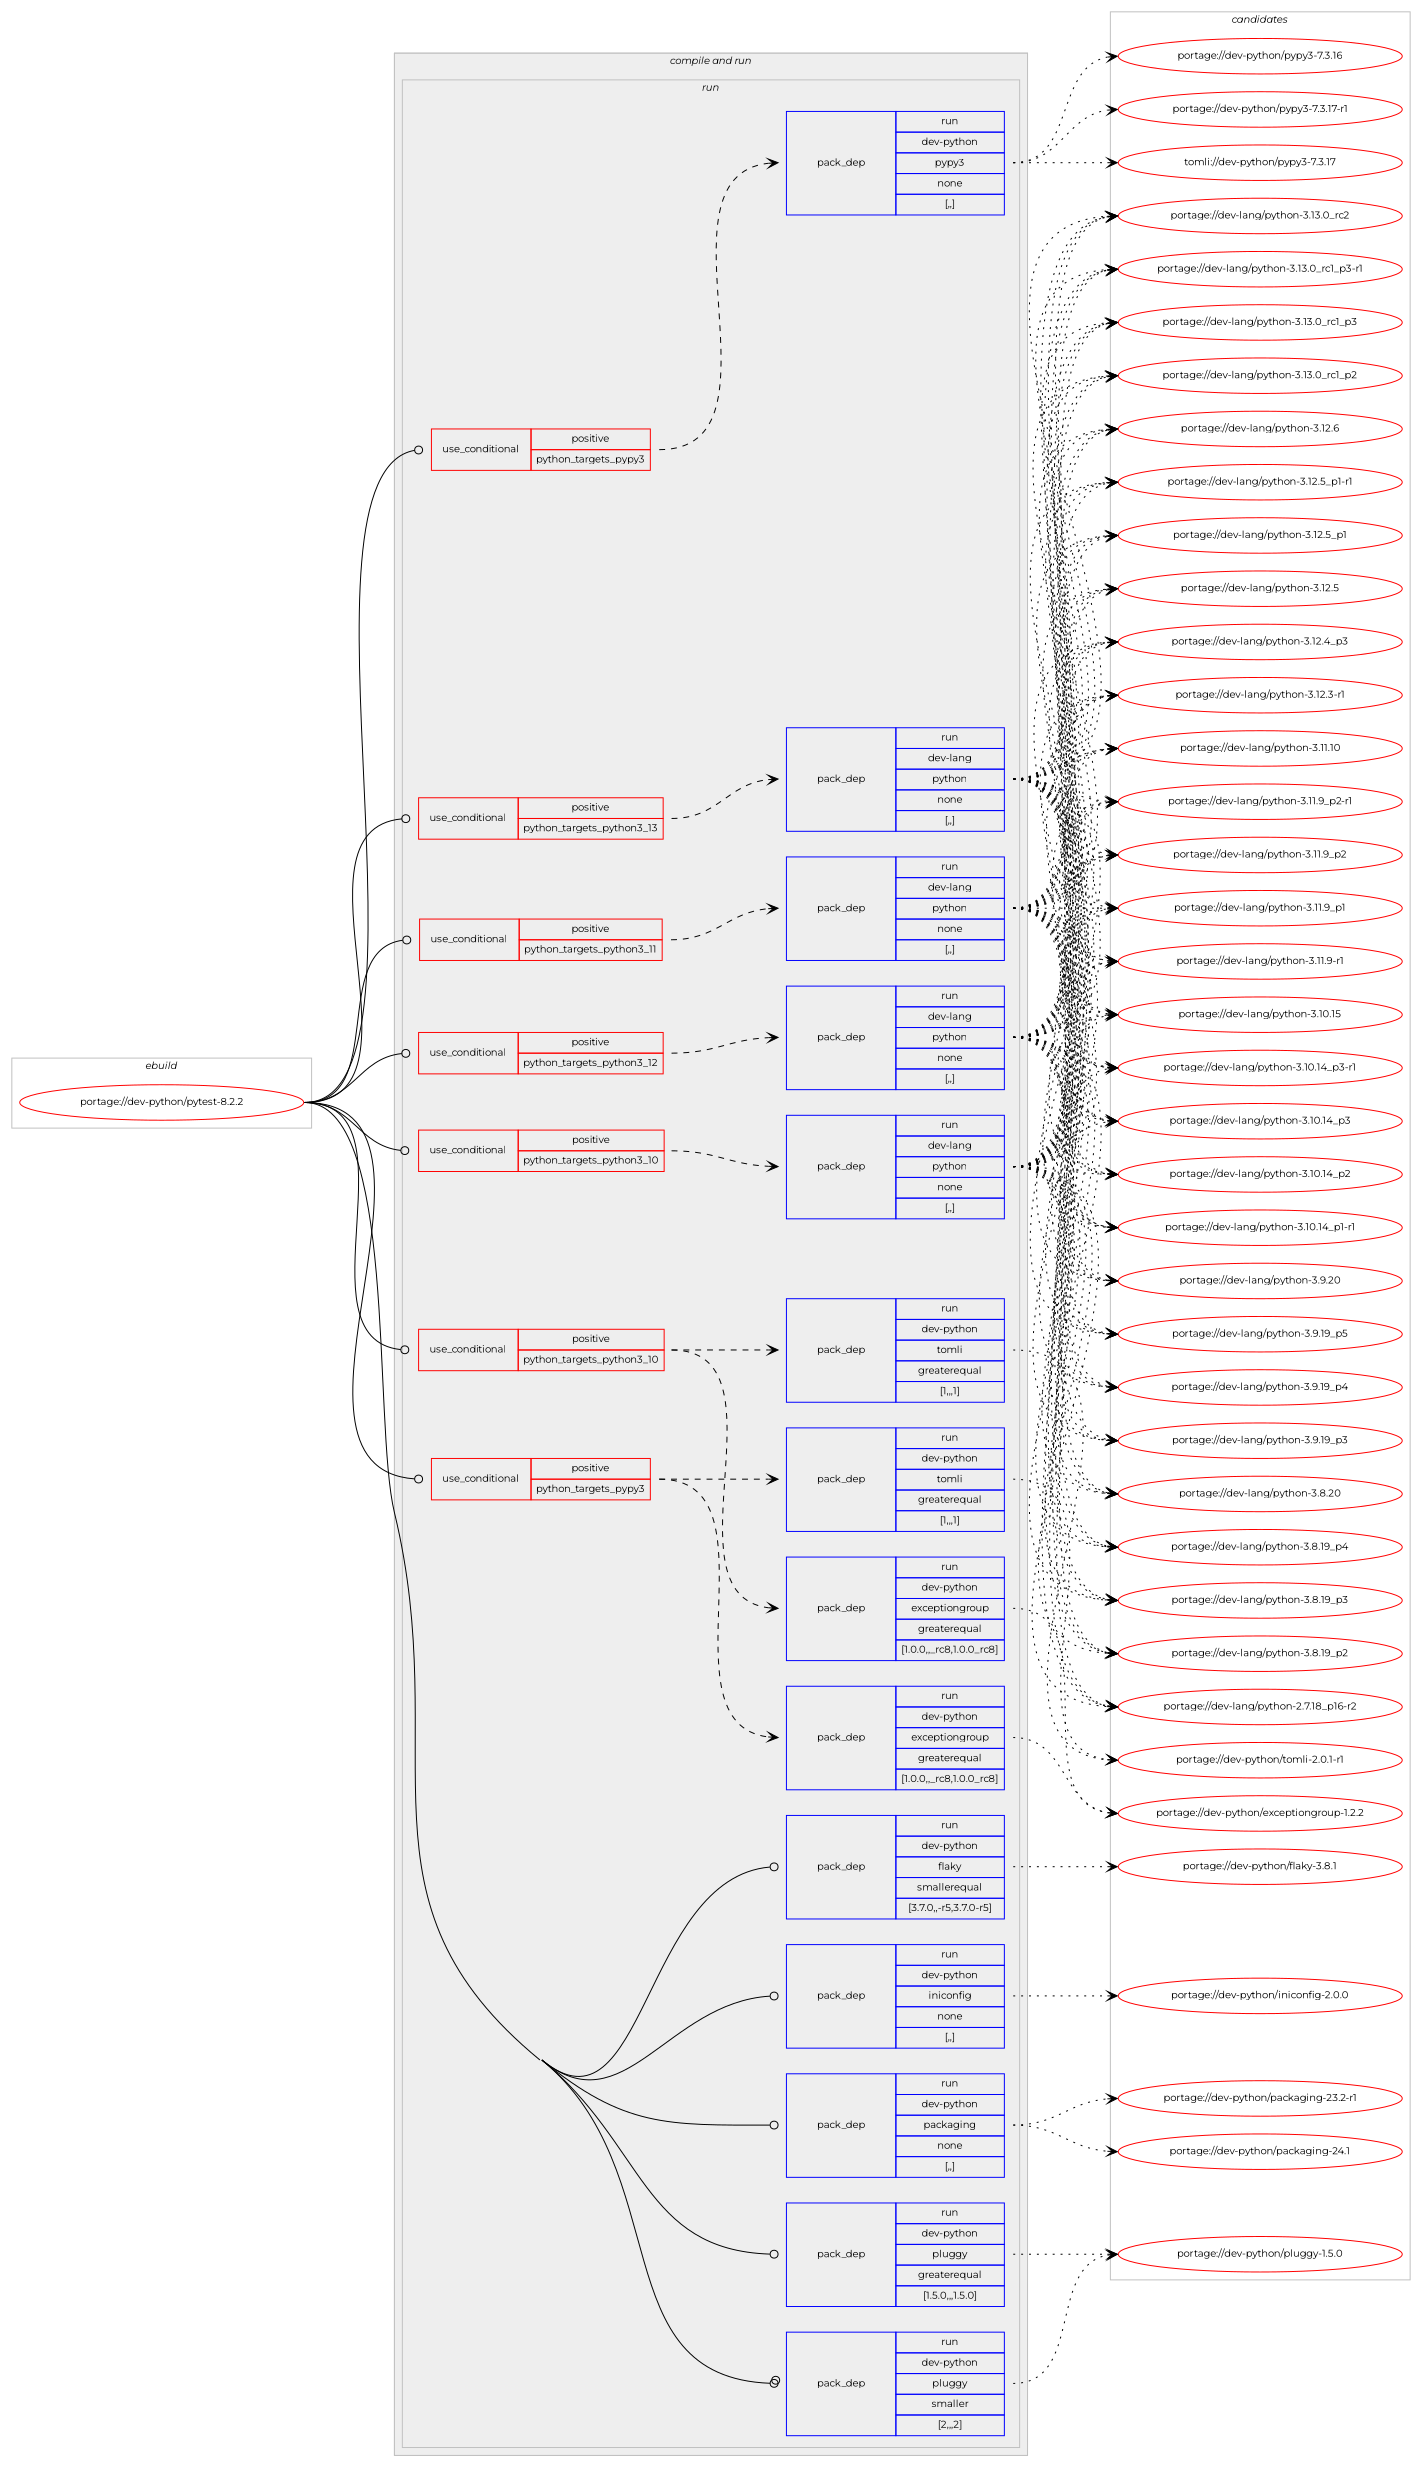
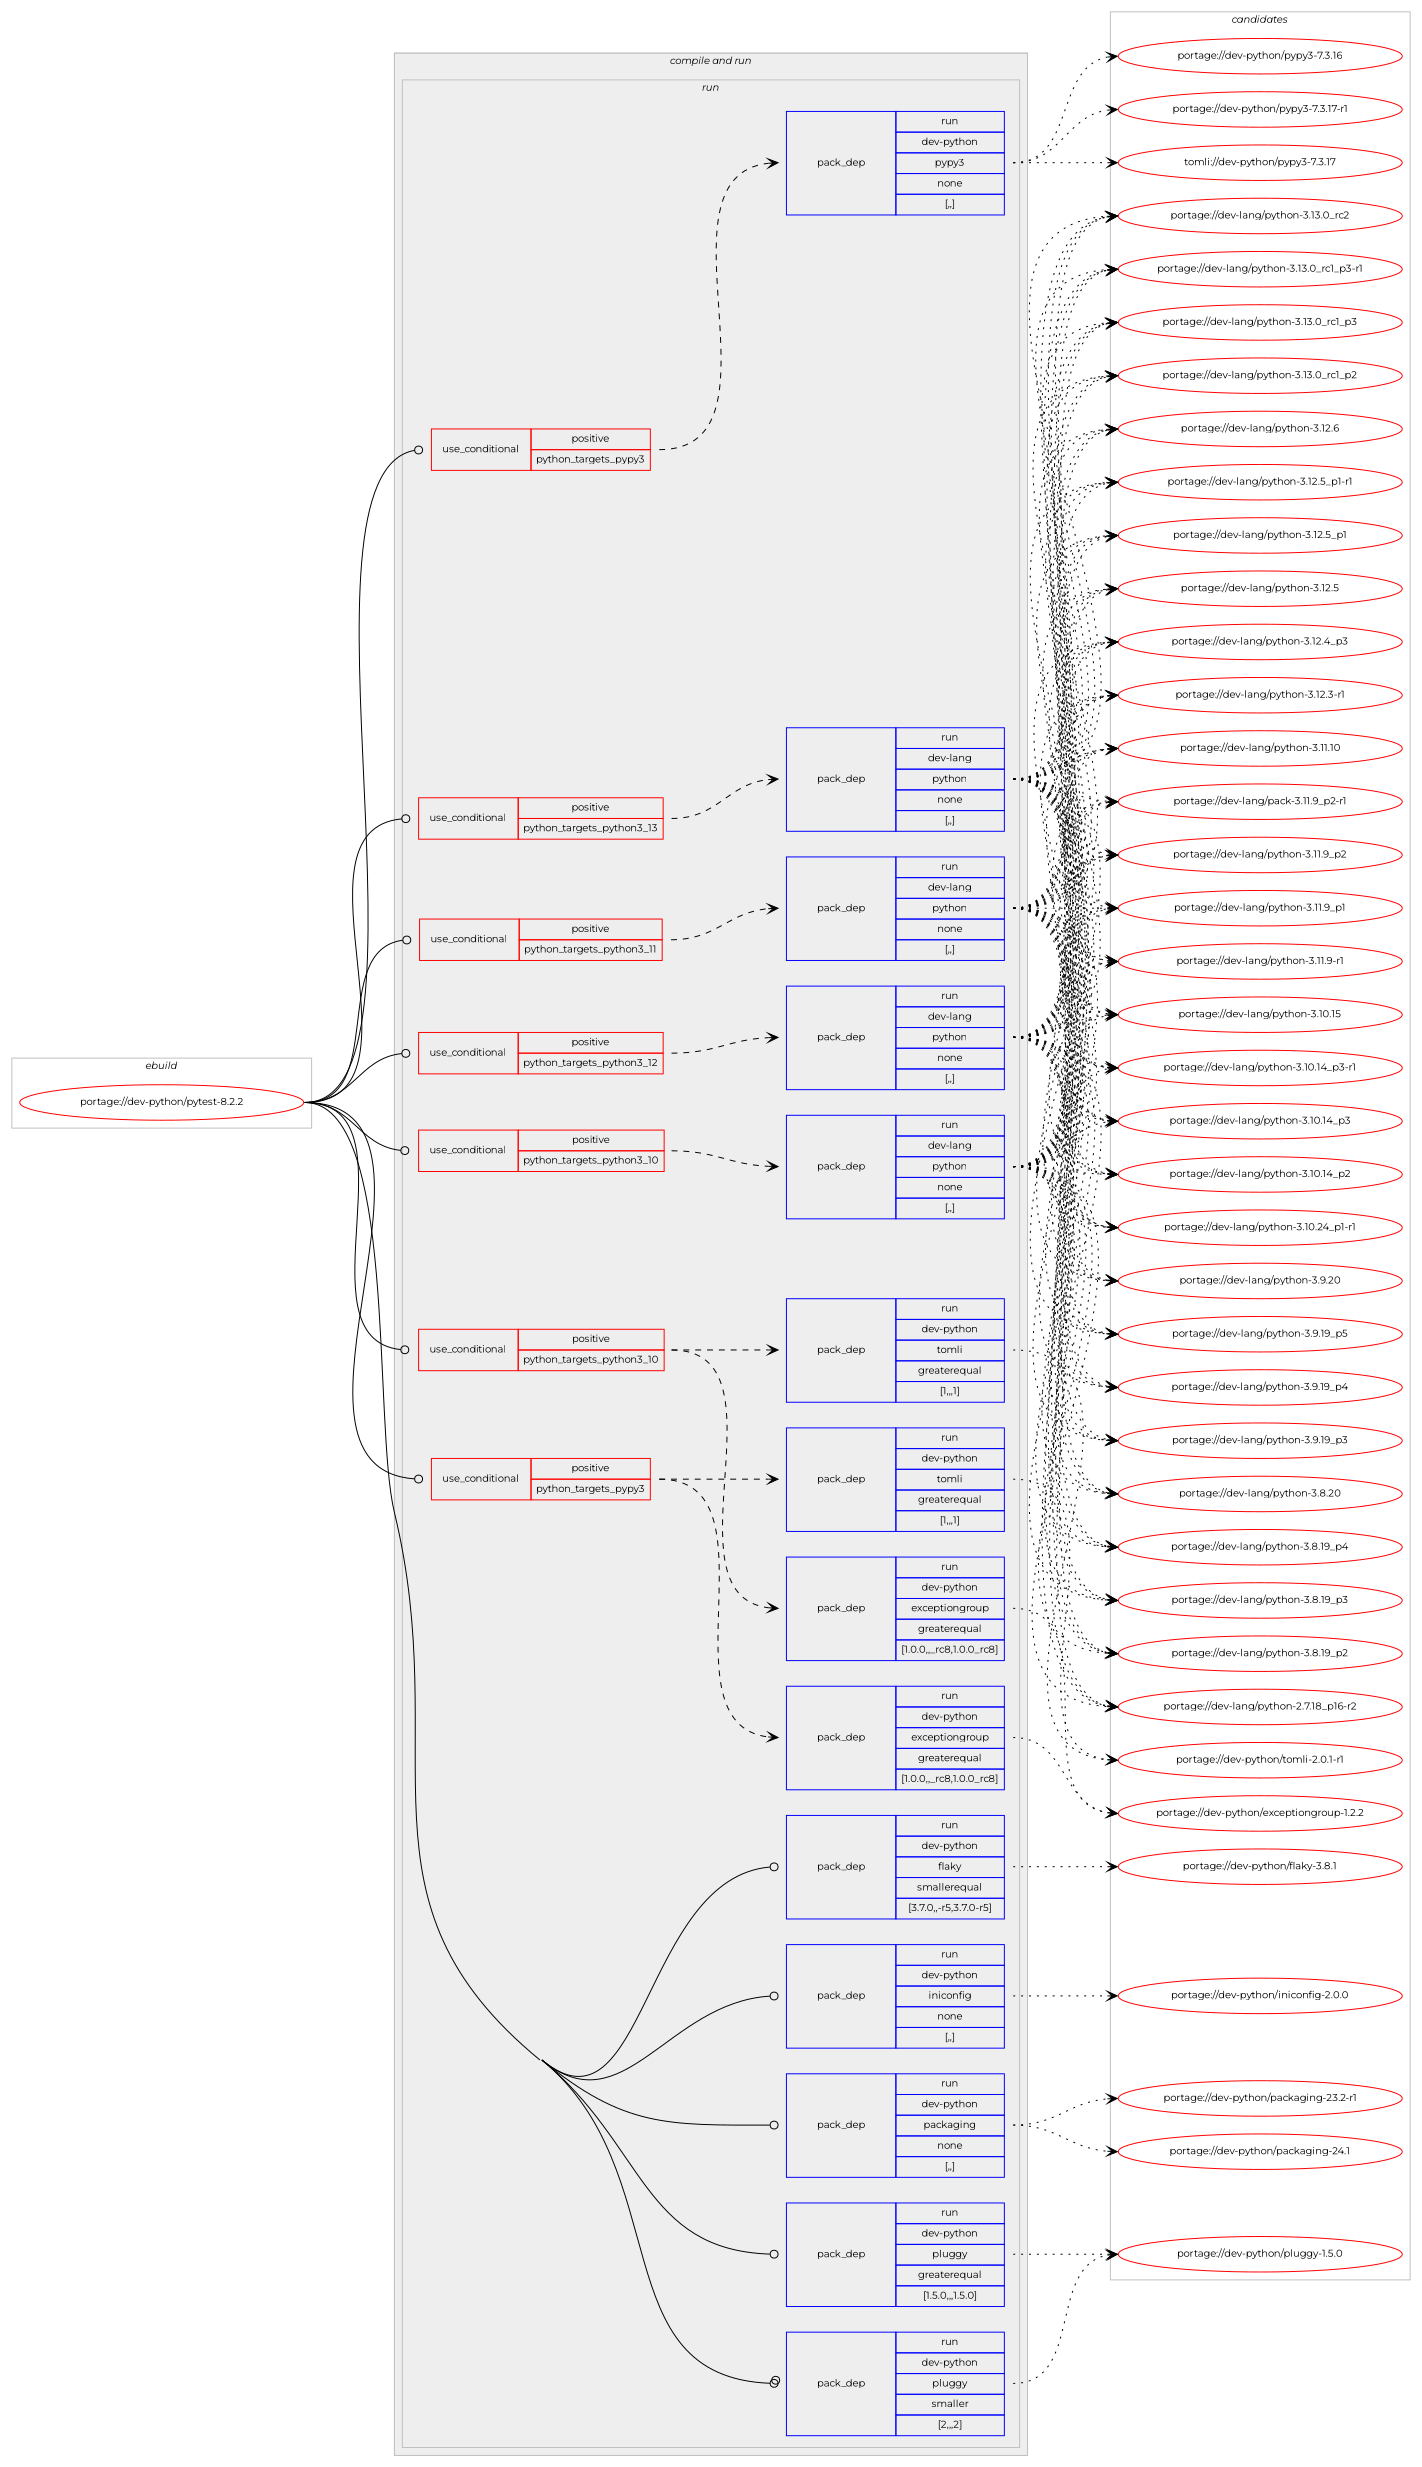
(1260, 802) -> (1260, 802)
(1260, 1228) -> (1260, 1228)
